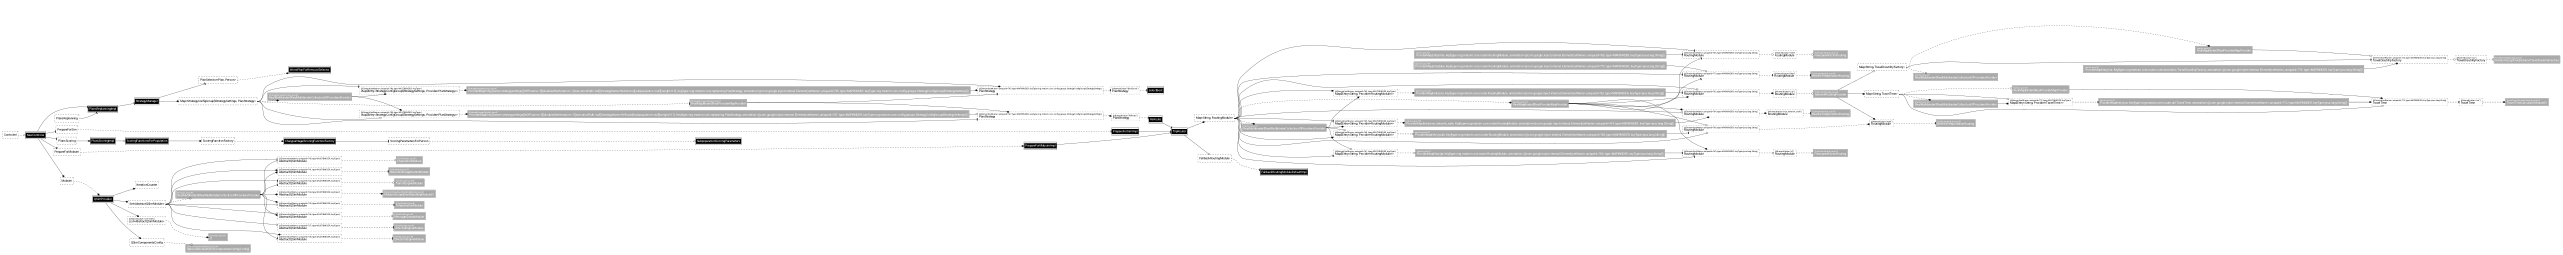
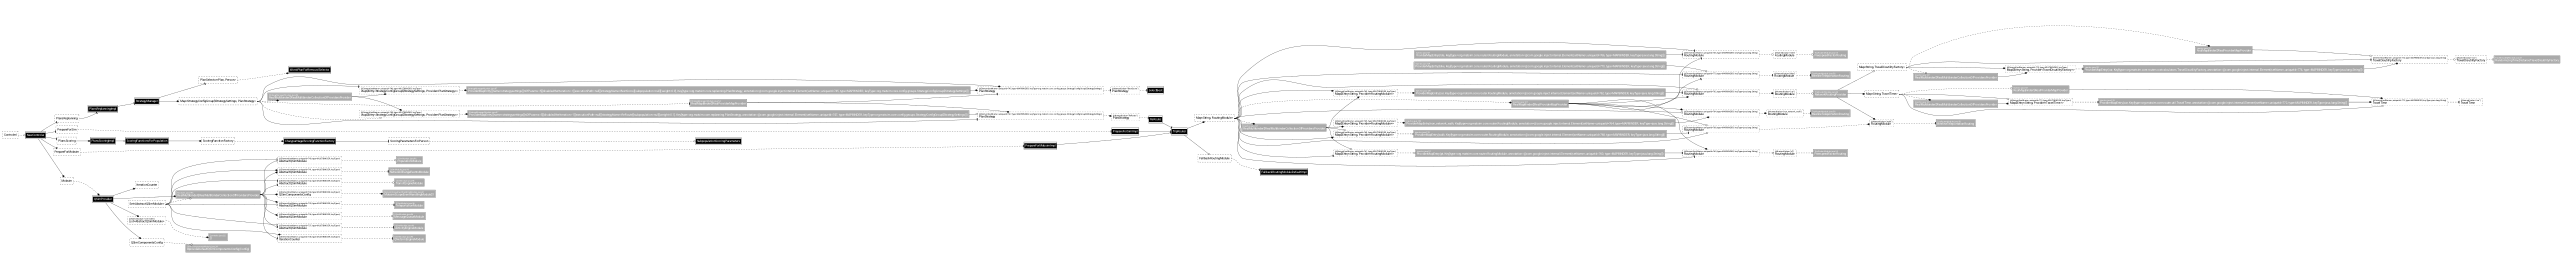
none -> (2041, 69)
(2527, 102) -> none
(58, 111) -> (48, 127)
(316, 119) -> (316, 119)
(1283, 119) -> none
(552, 151) -> (552, 151)
(293, 195) -> (295, 195)
(119, 201) -> (143, 198)
(221, 209) -> none
none -> (266, 219)
(293, 239) -> (290, 239)
